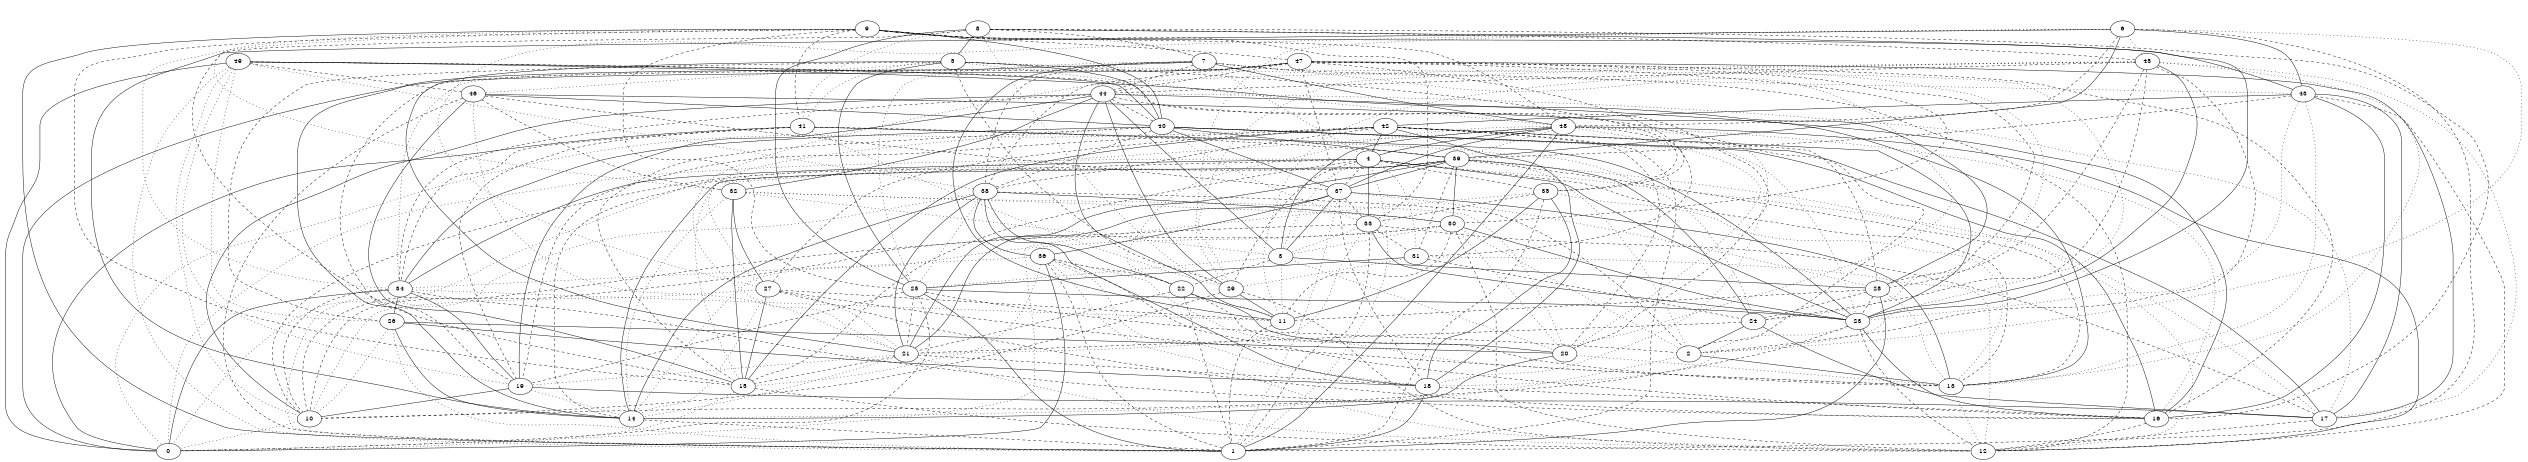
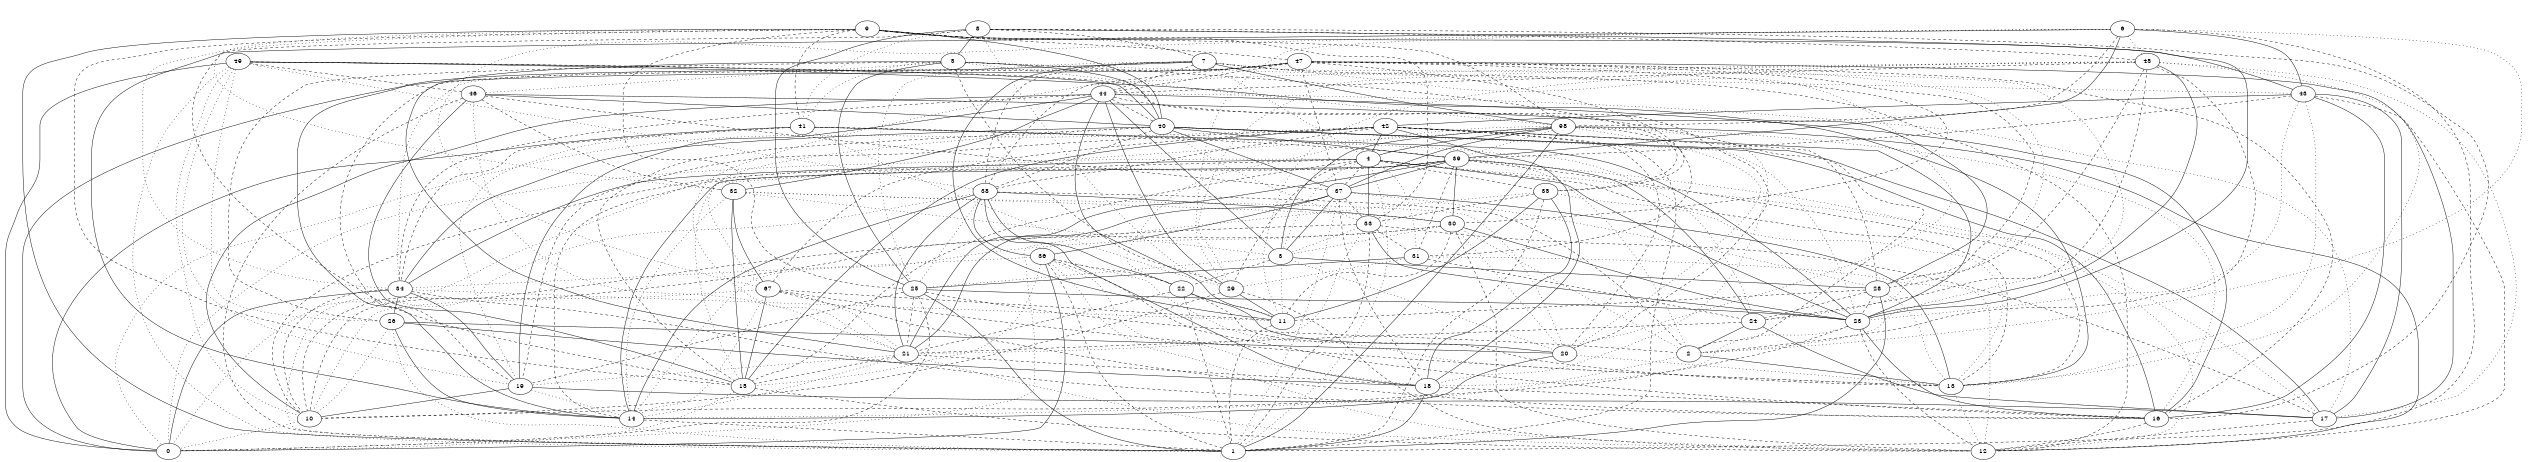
(1563, 126) -> (1563, 126)
(530, 162) -> (530, 162)
(768, 289) -> (768, 289)
